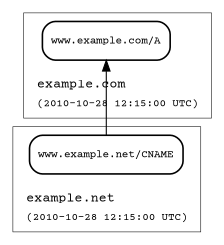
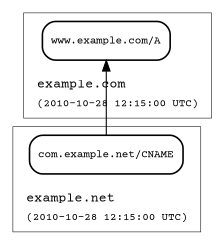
(106, 155) -> (106, 155)
